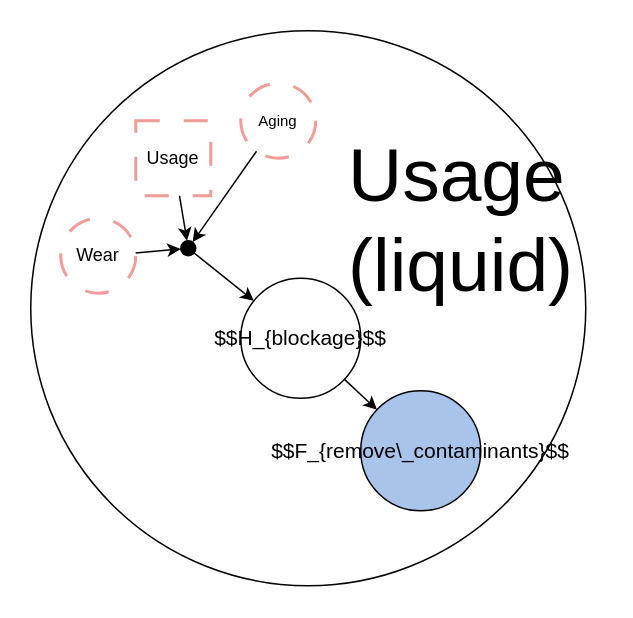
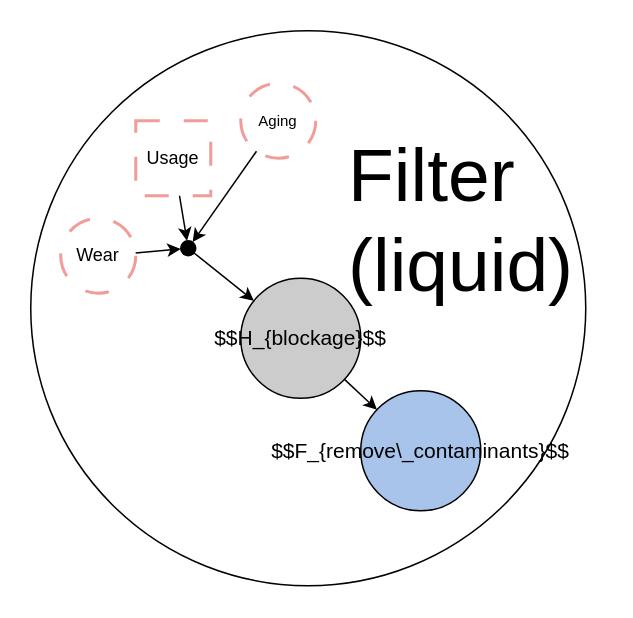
(475, 266) -> (475, 266)
(301, 338) -> (301, 338)
